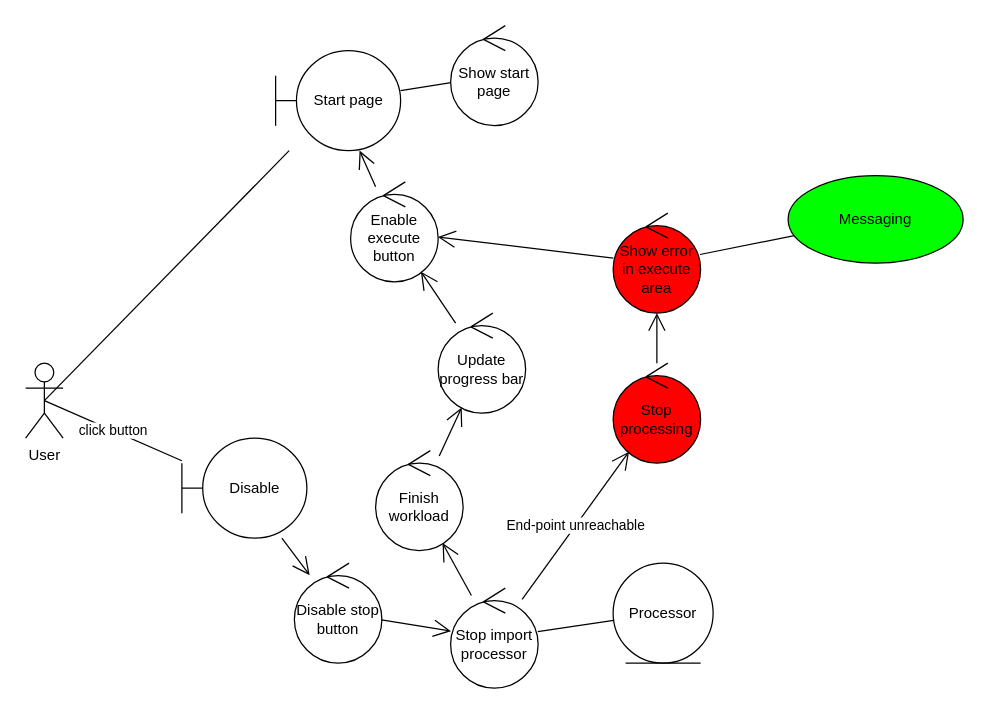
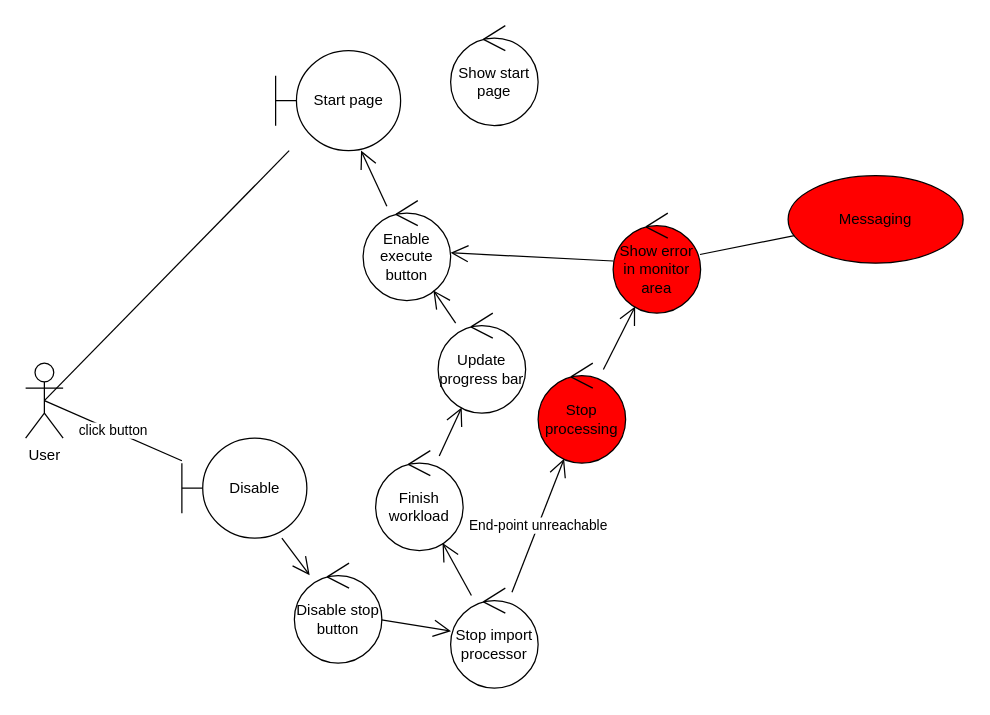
(426, 87) -> none
(876, 219) -> (876, 219)
(394, 232) -> (407, 251)
(657, 269) -> (657, 269)
(657, 413) -> (582, 413)
(663, 613) -> none
(576, 626) -> none
